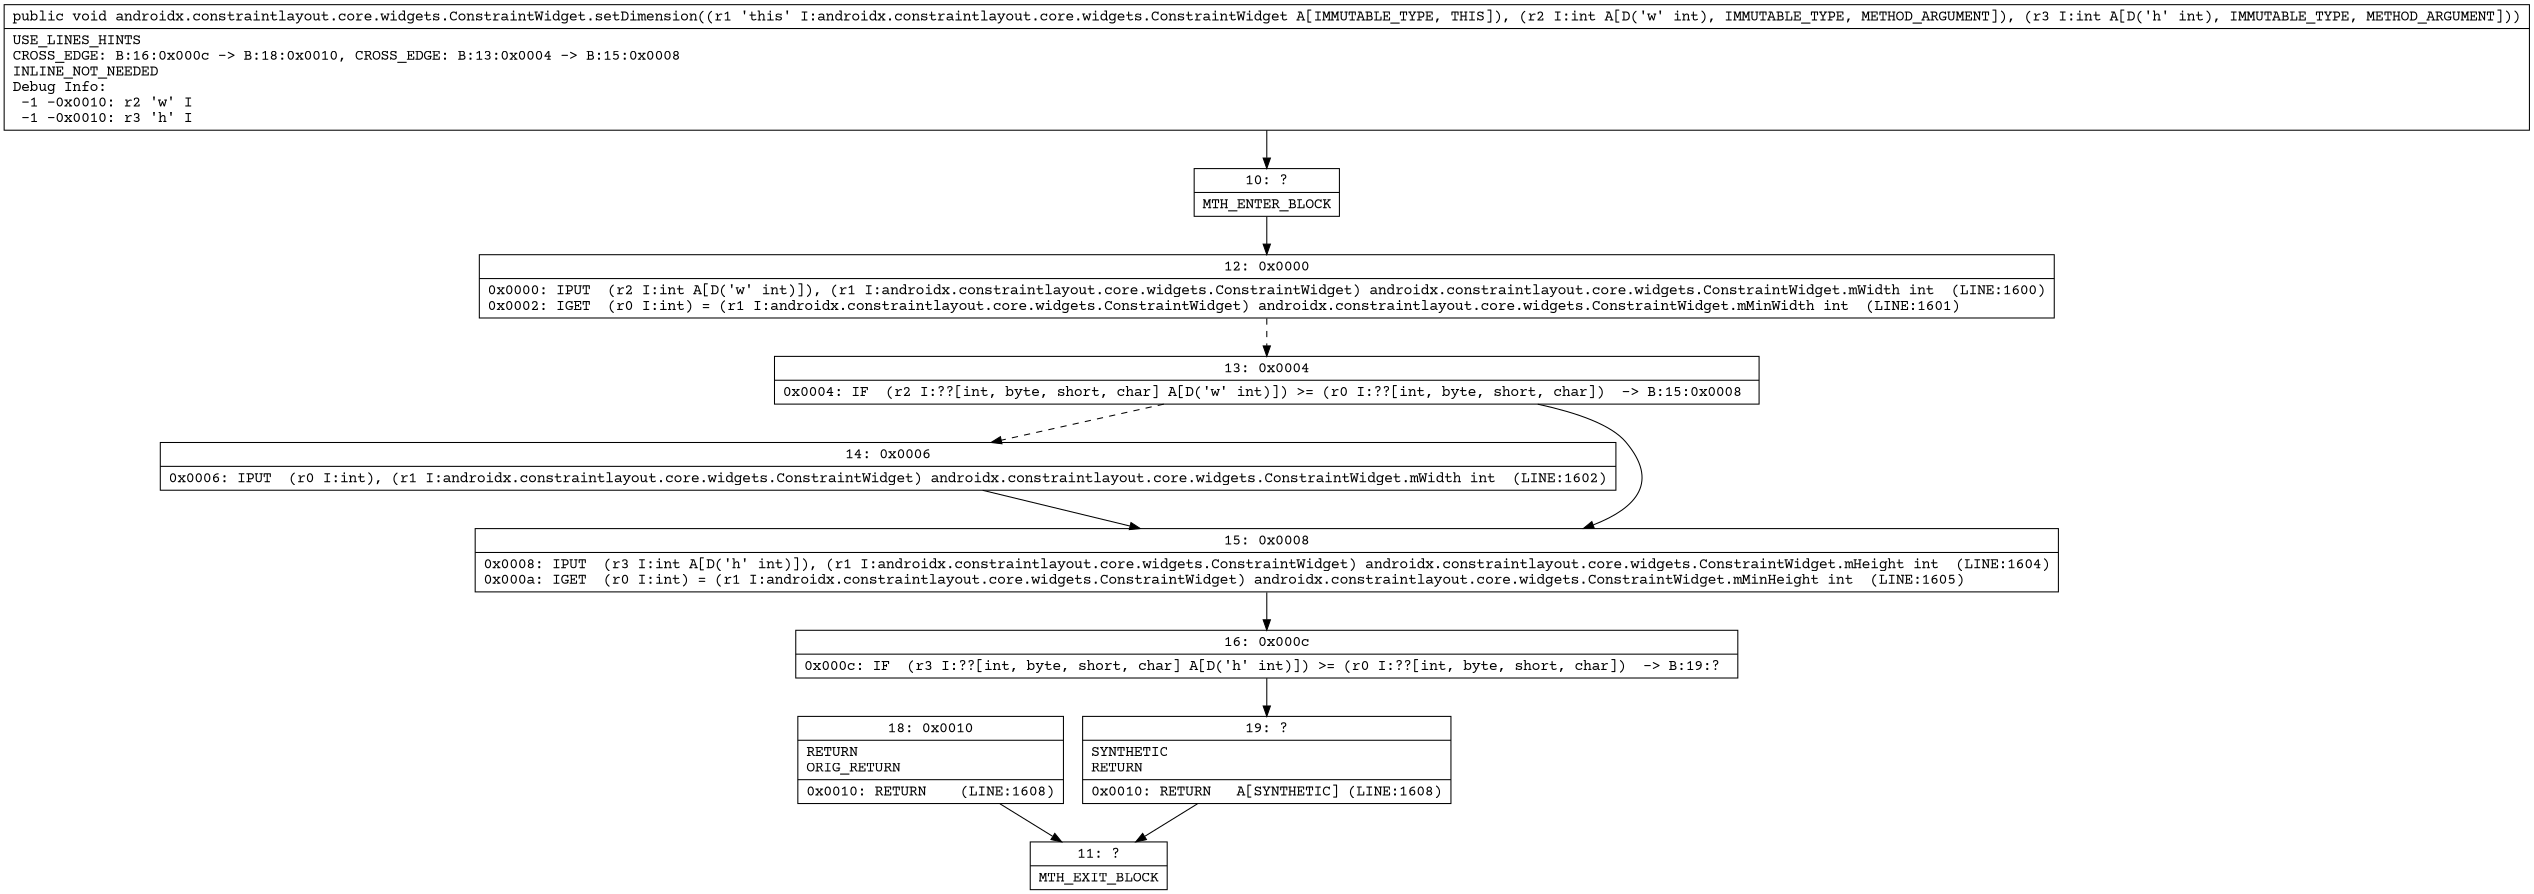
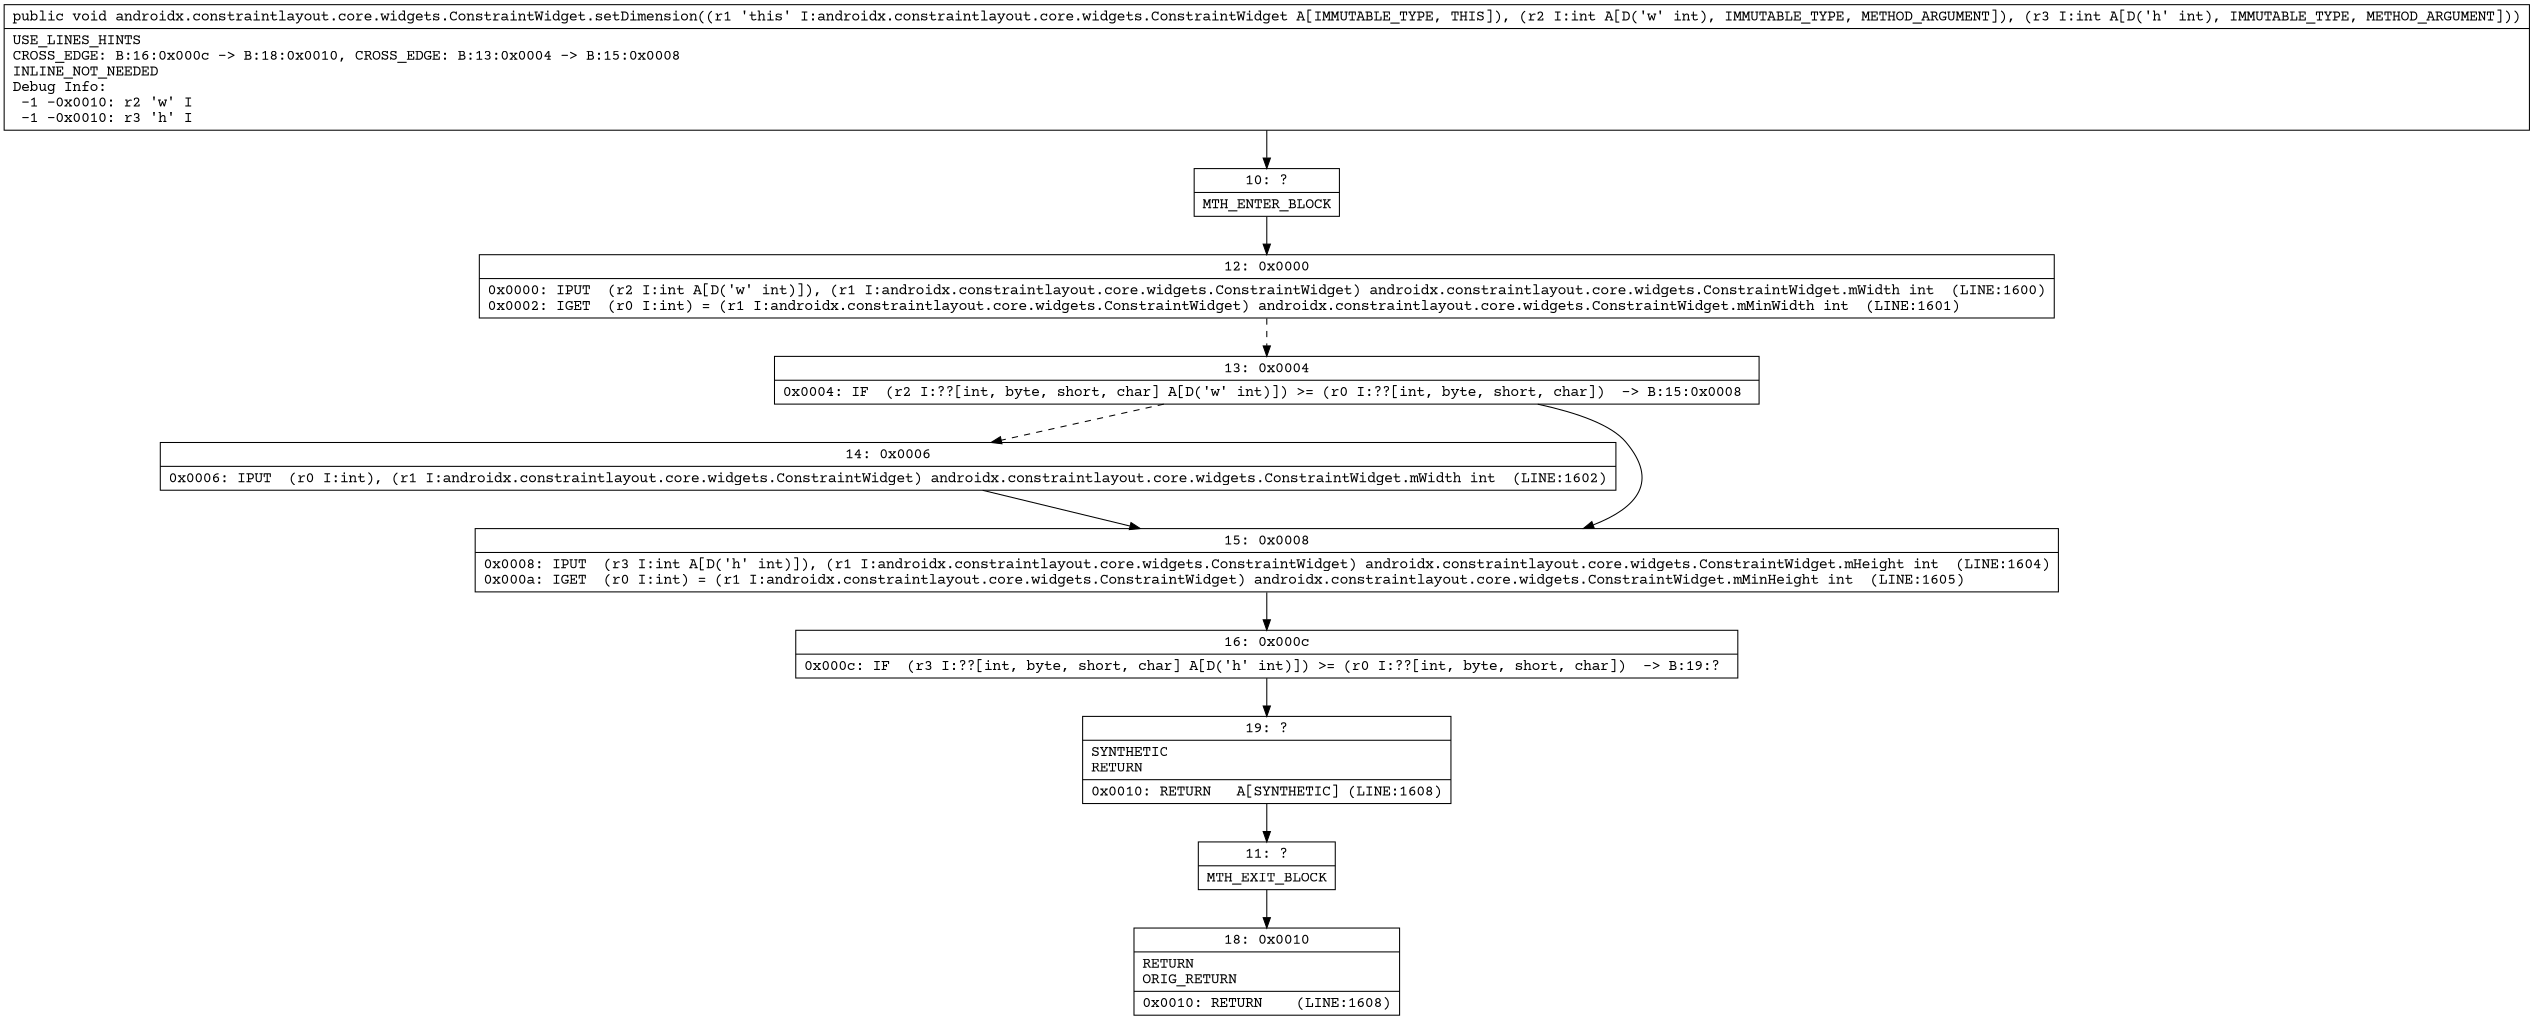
(1026, 820) -> (1267, 904)
